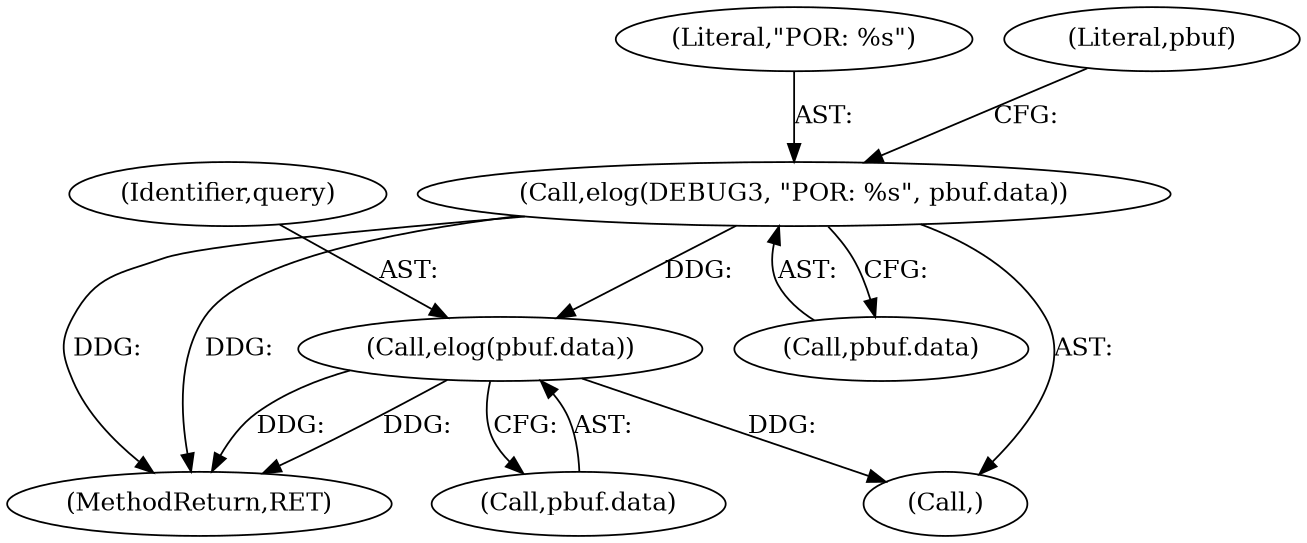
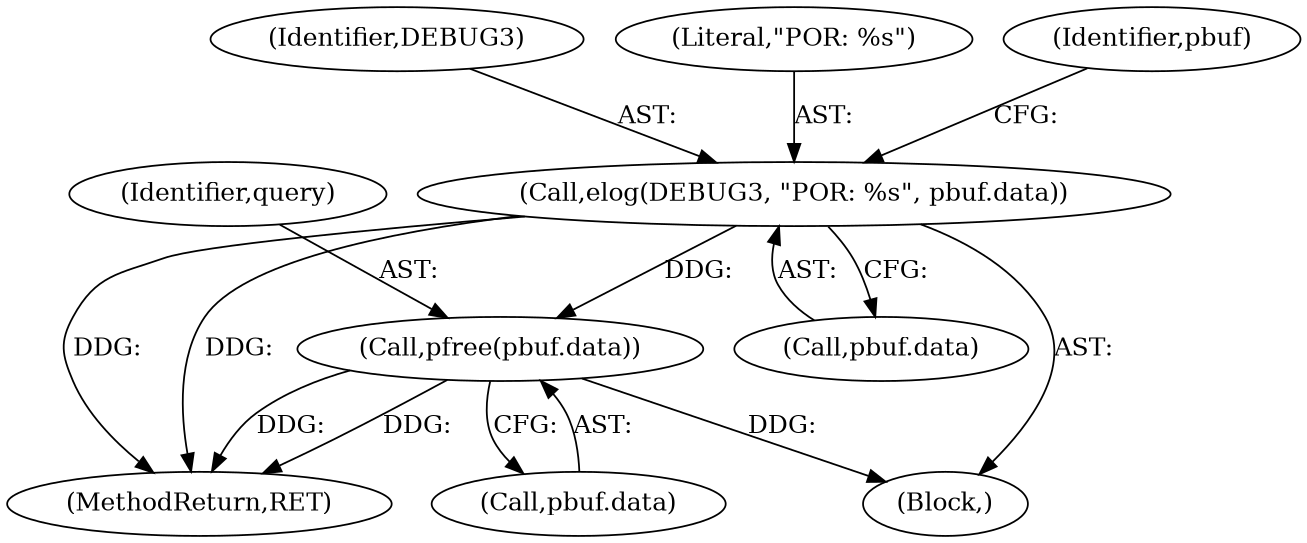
none -> (397, 39)
(1152, 39) -> (1152, 39)
(500, 349) -> (500, 349)
(945, 504) -> (945, 504)
